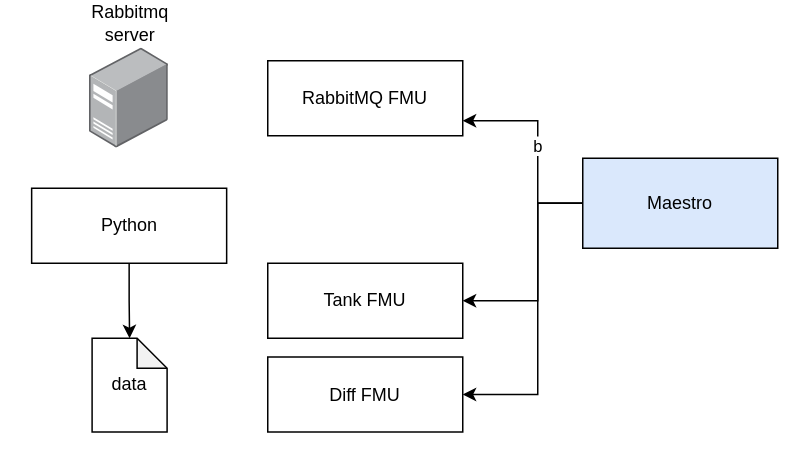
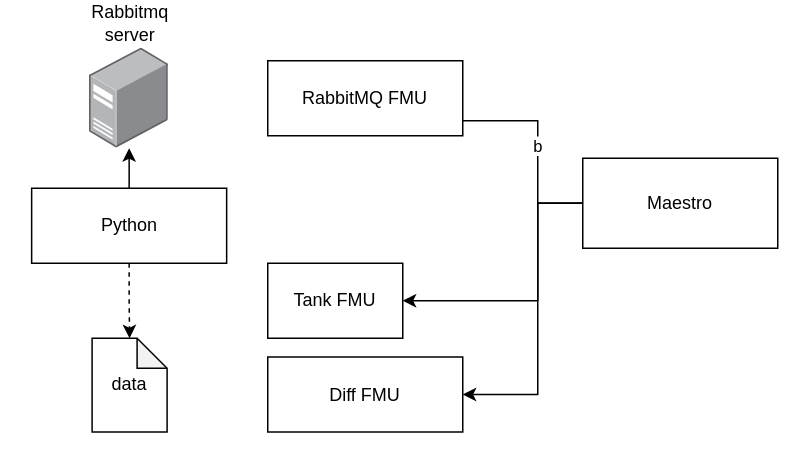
(474, 121) -> (469, 121)
none -> (129, 163)
(680, 203) -> (680, 203)
(129, 296) -> (129, 296)
(365, 301) -> (335, 301)
